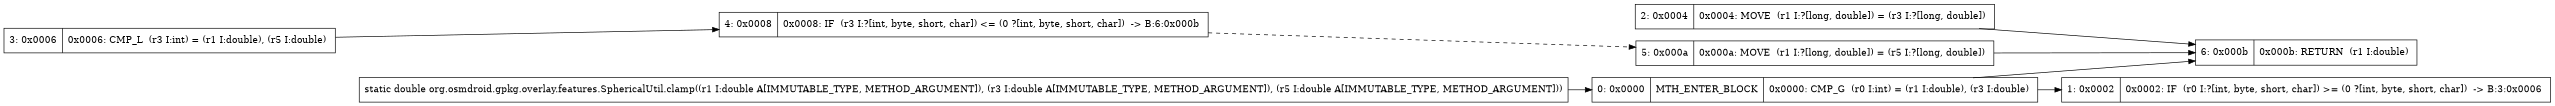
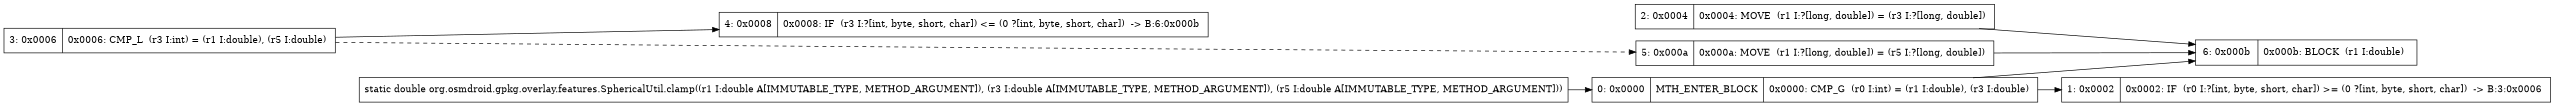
(1419, 40) -> (982, 48)
(2335, 52) -> (2335, 52)
